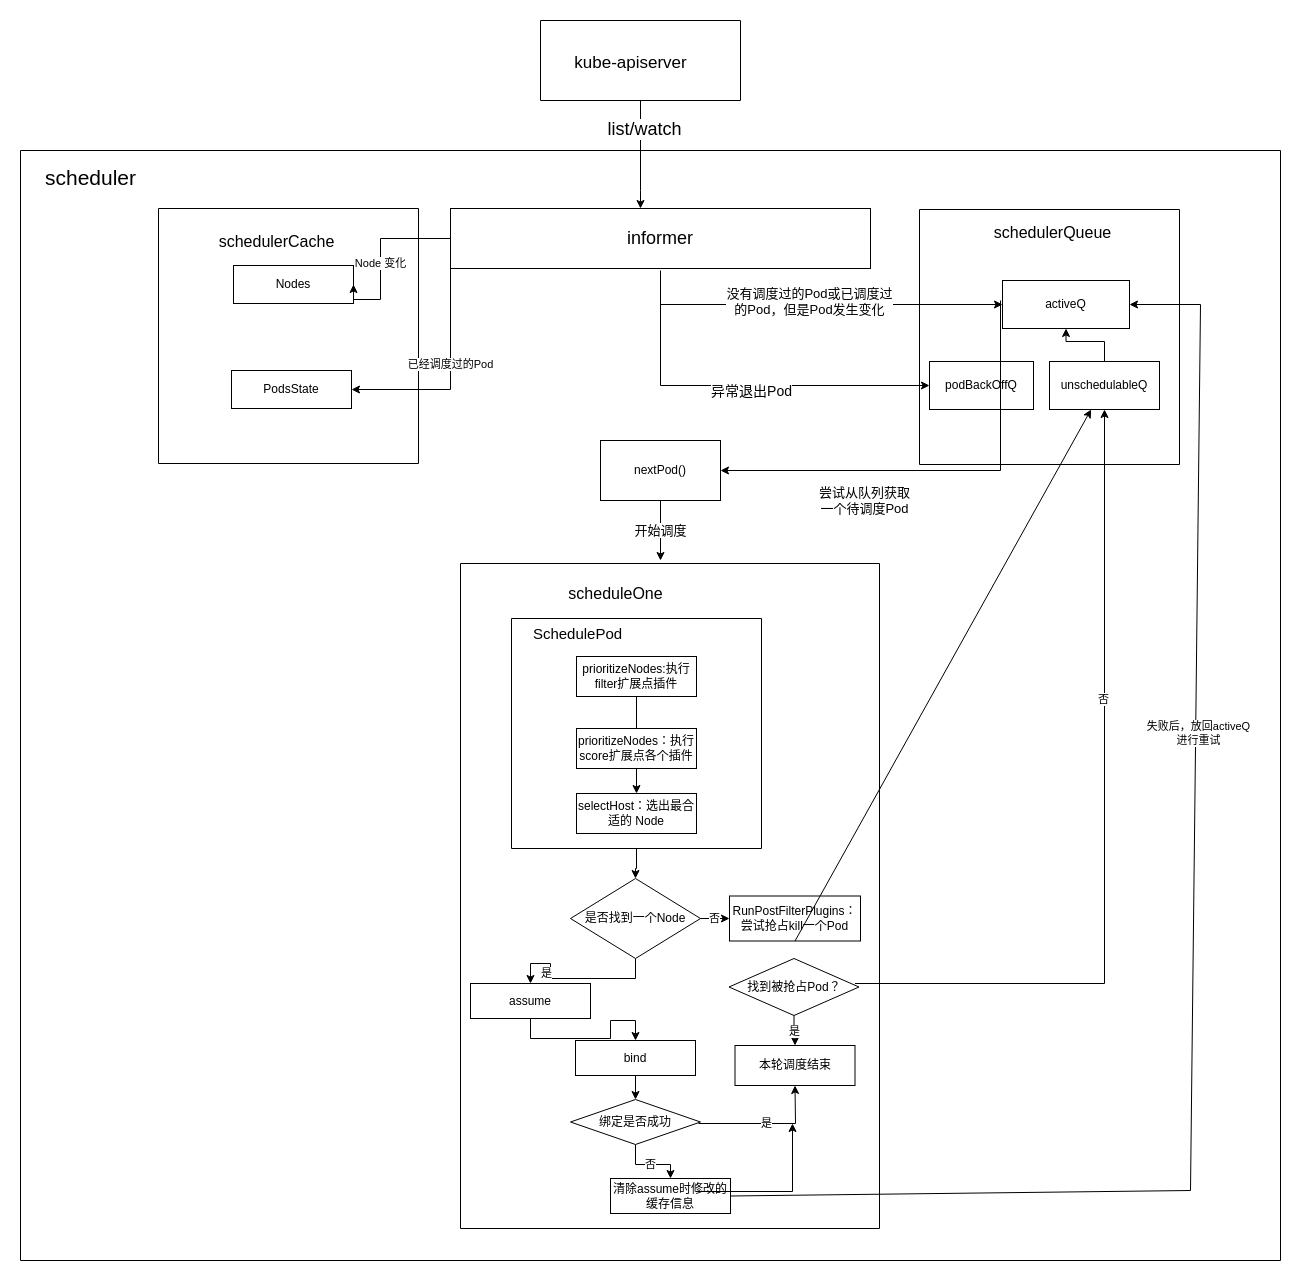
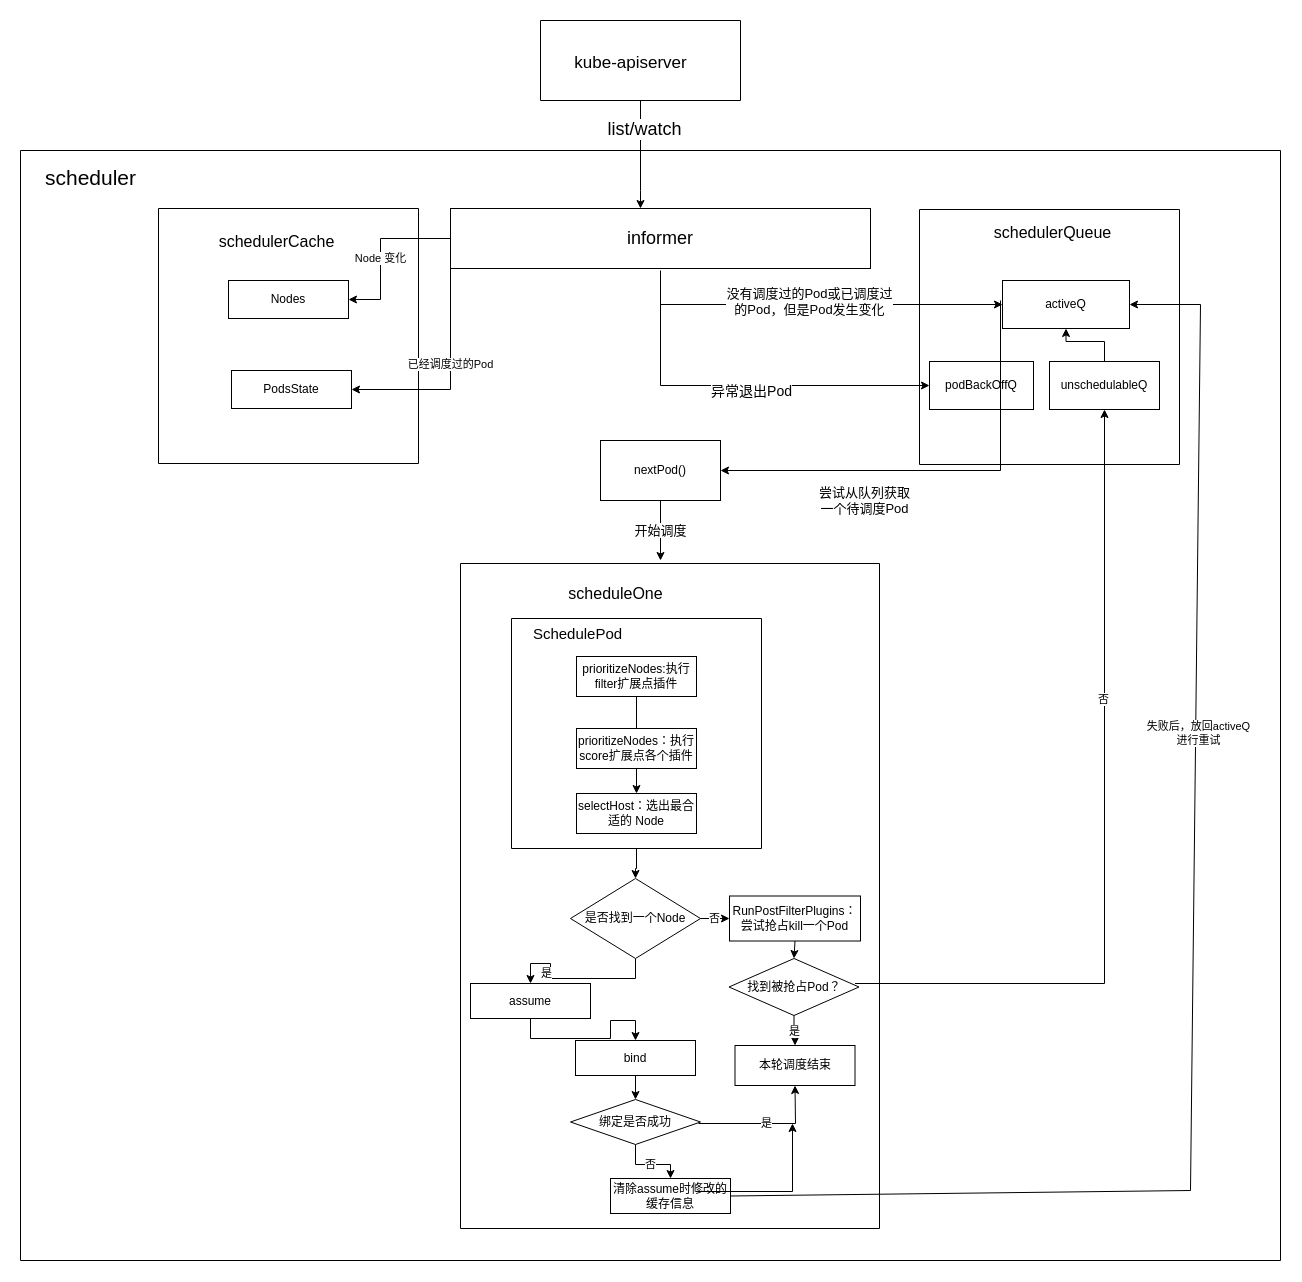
(294, 285) -> (289, 300)
(942, 678) -> (795, 946)
